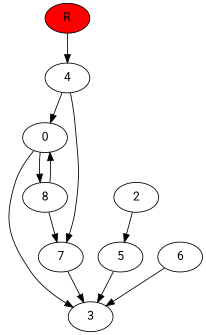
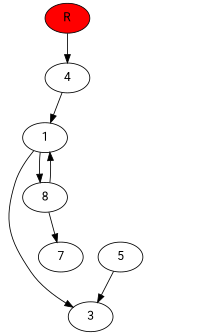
(45, 138) -> (45, 138)
(78, 164) -> none
(136, 197) -> none
(180, 257) -> none
(74, 283) -> none
